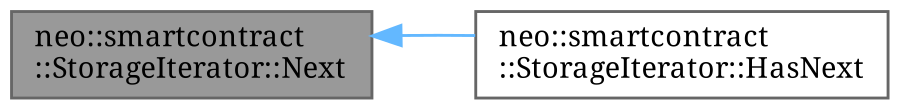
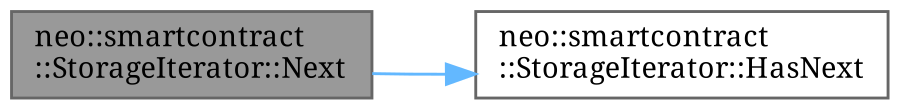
(438, 35) -> (409, 74)
